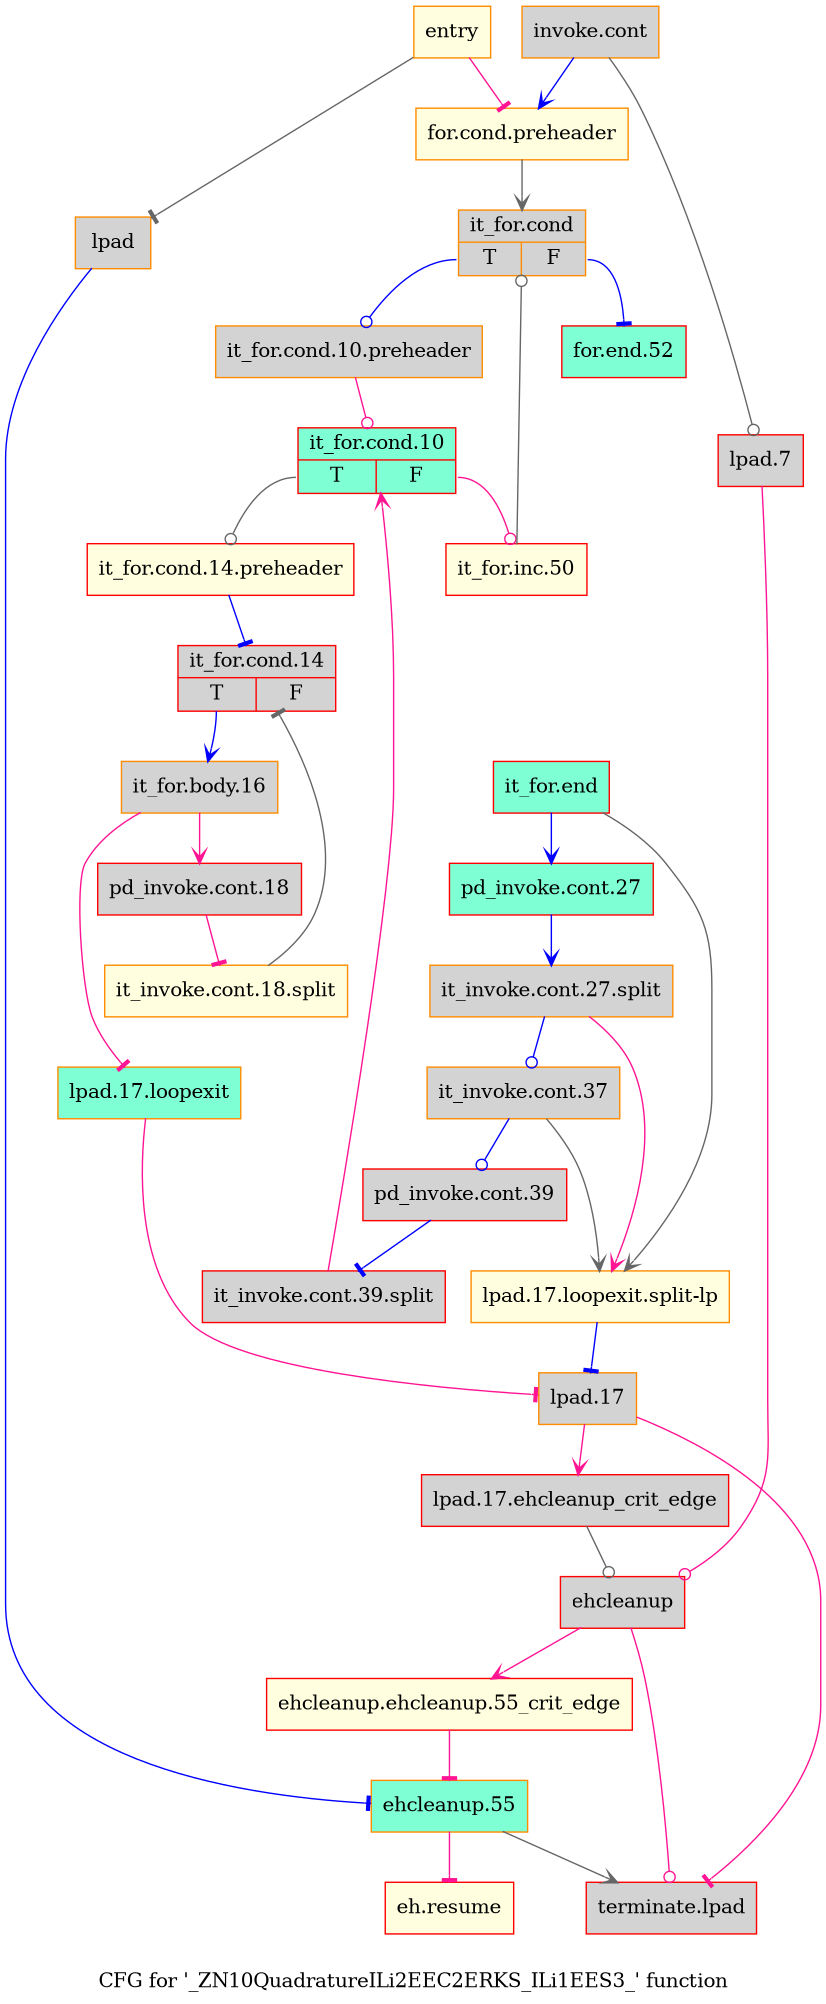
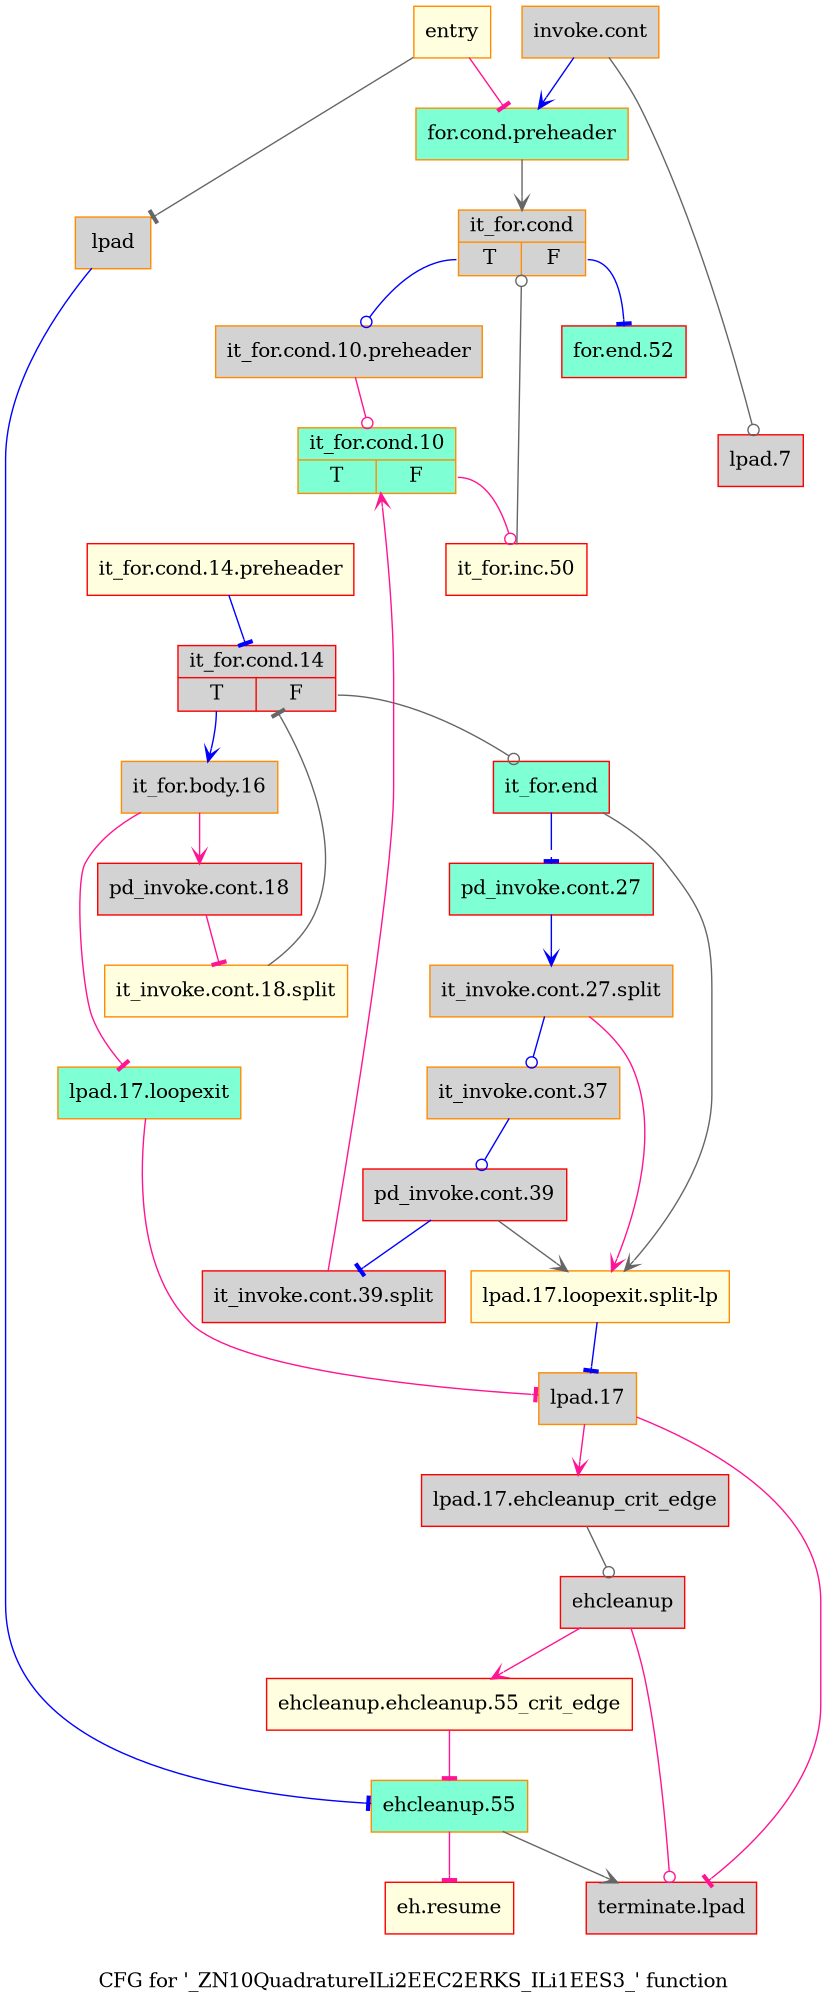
(522, 134) -> (522, 134)
(377, 461) -> (377, 461)
(257, 496) -> none
none -> (427, 714)
(551, 831) -> (551, 831)
(768, 1043) -> none
(585, 1183) -> (527, 1242)
